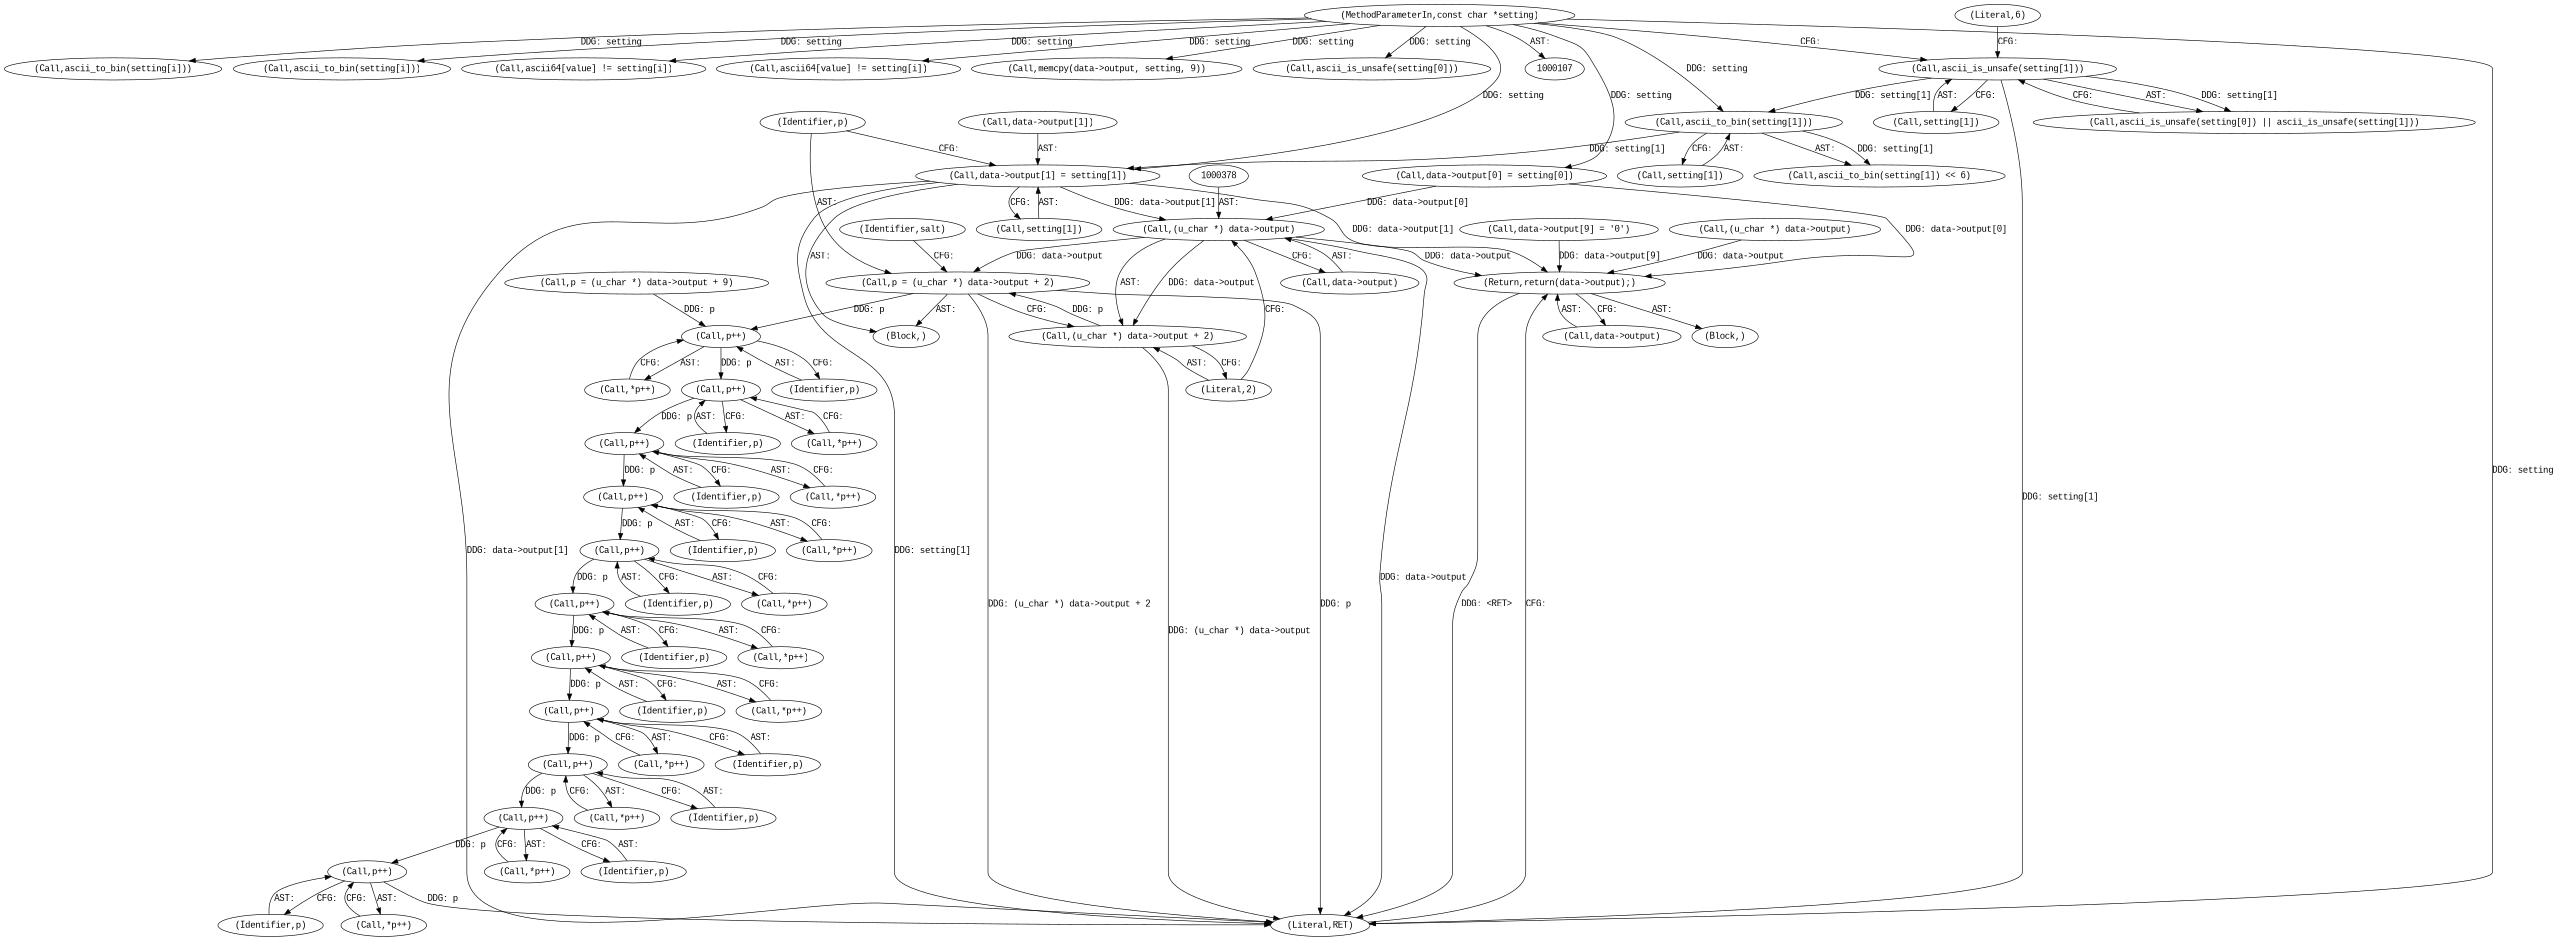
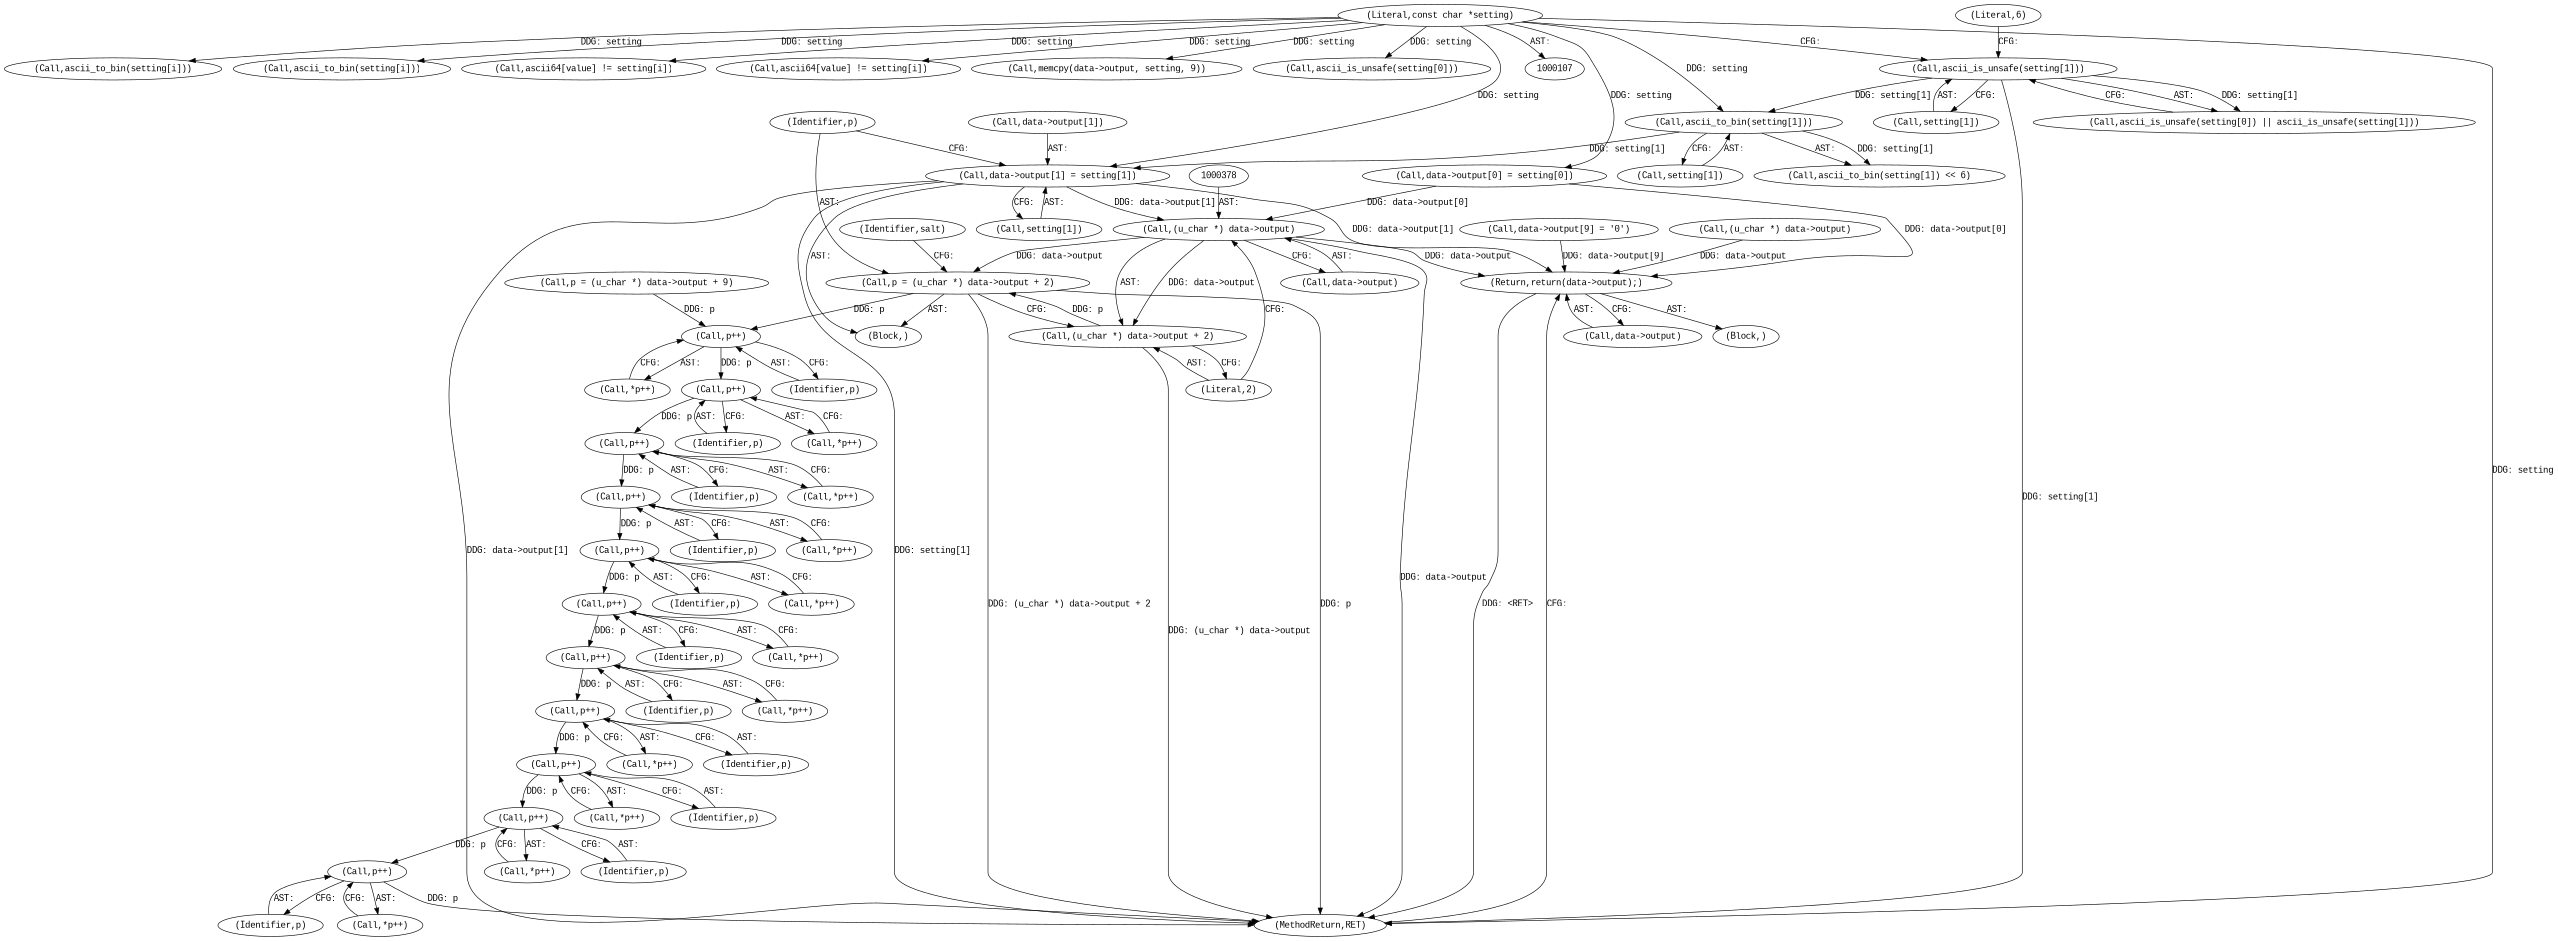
(1440, 15) -> (1440, 15)
(1320, 925) -> (1320, 925)
